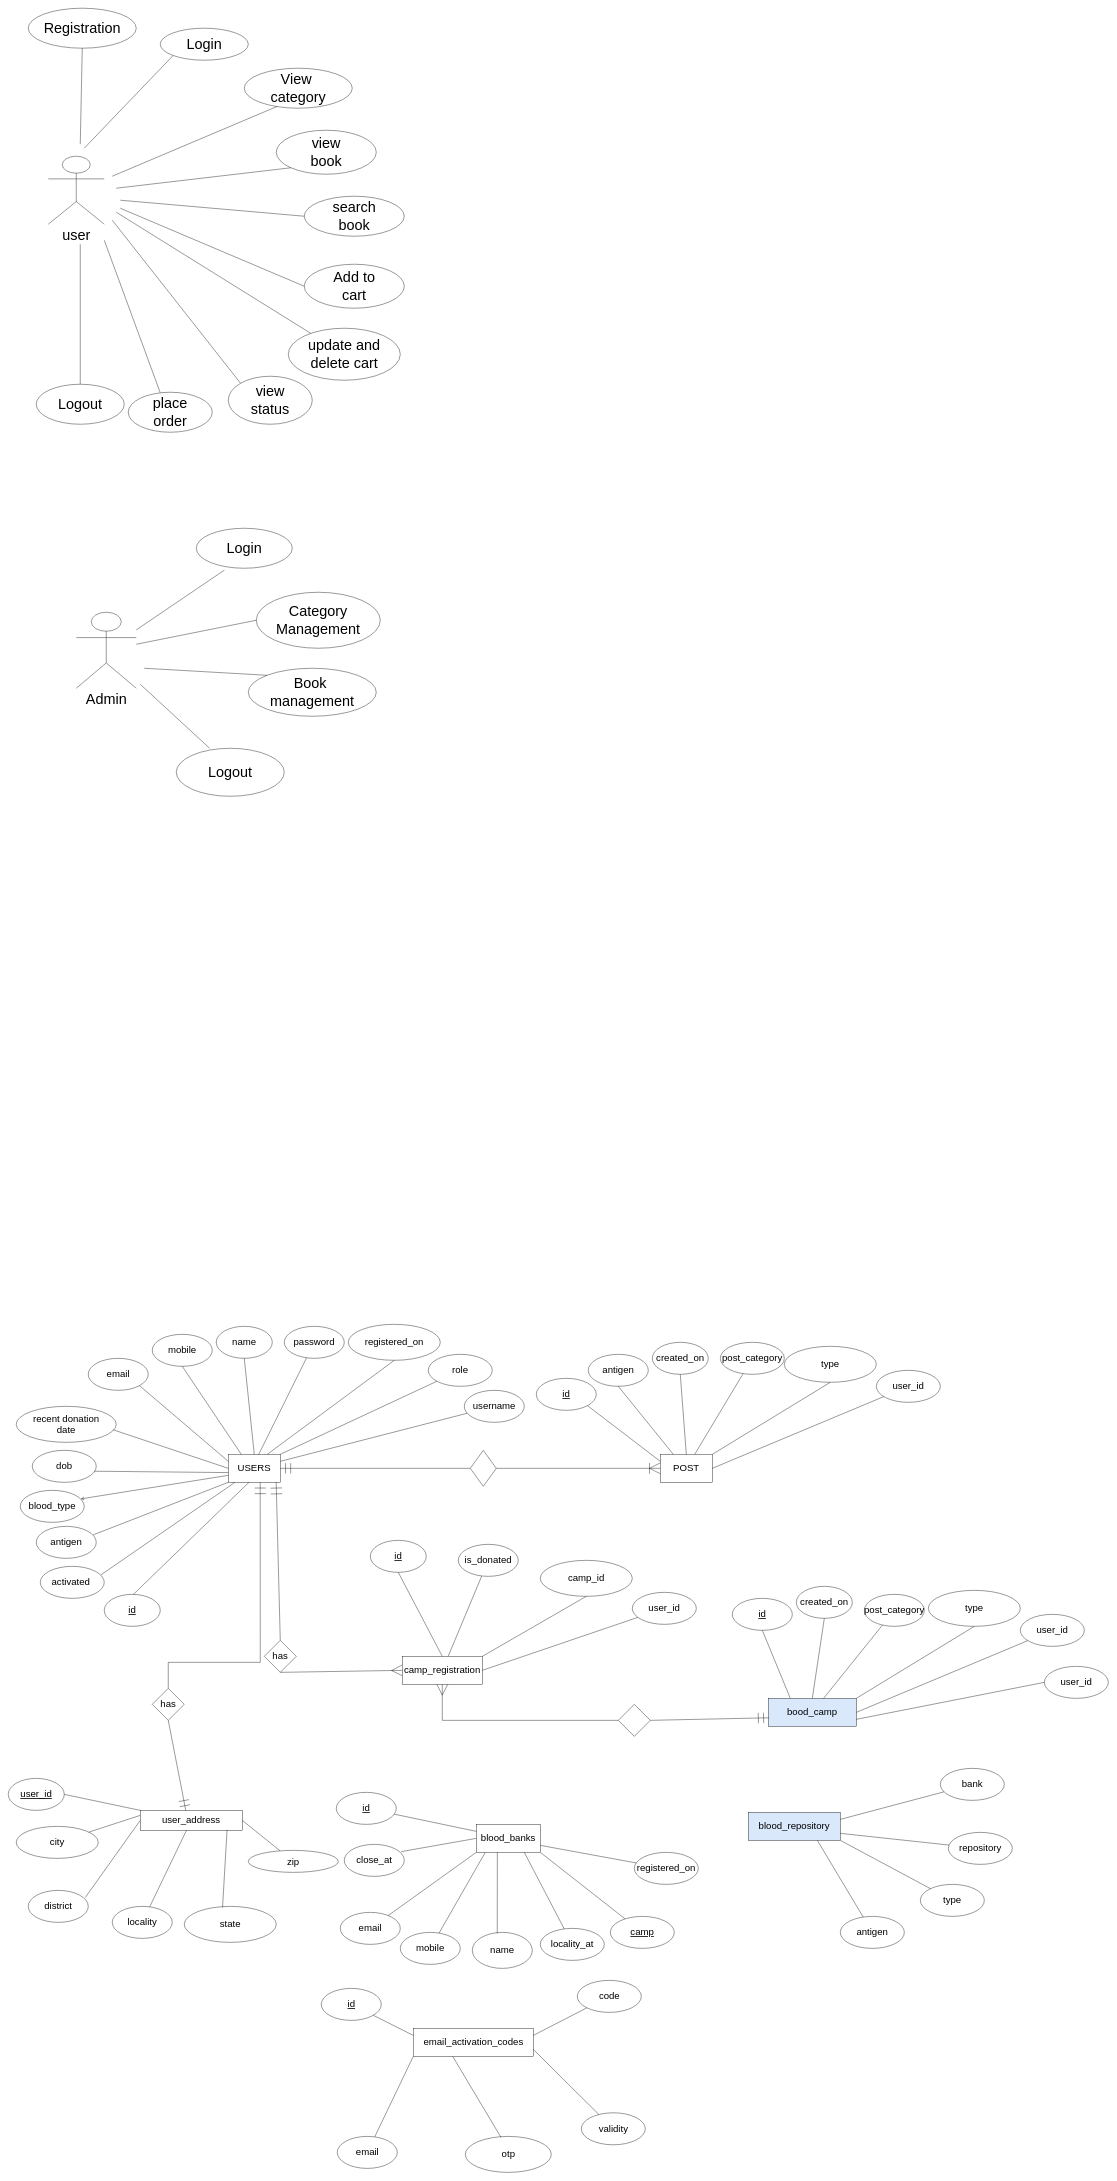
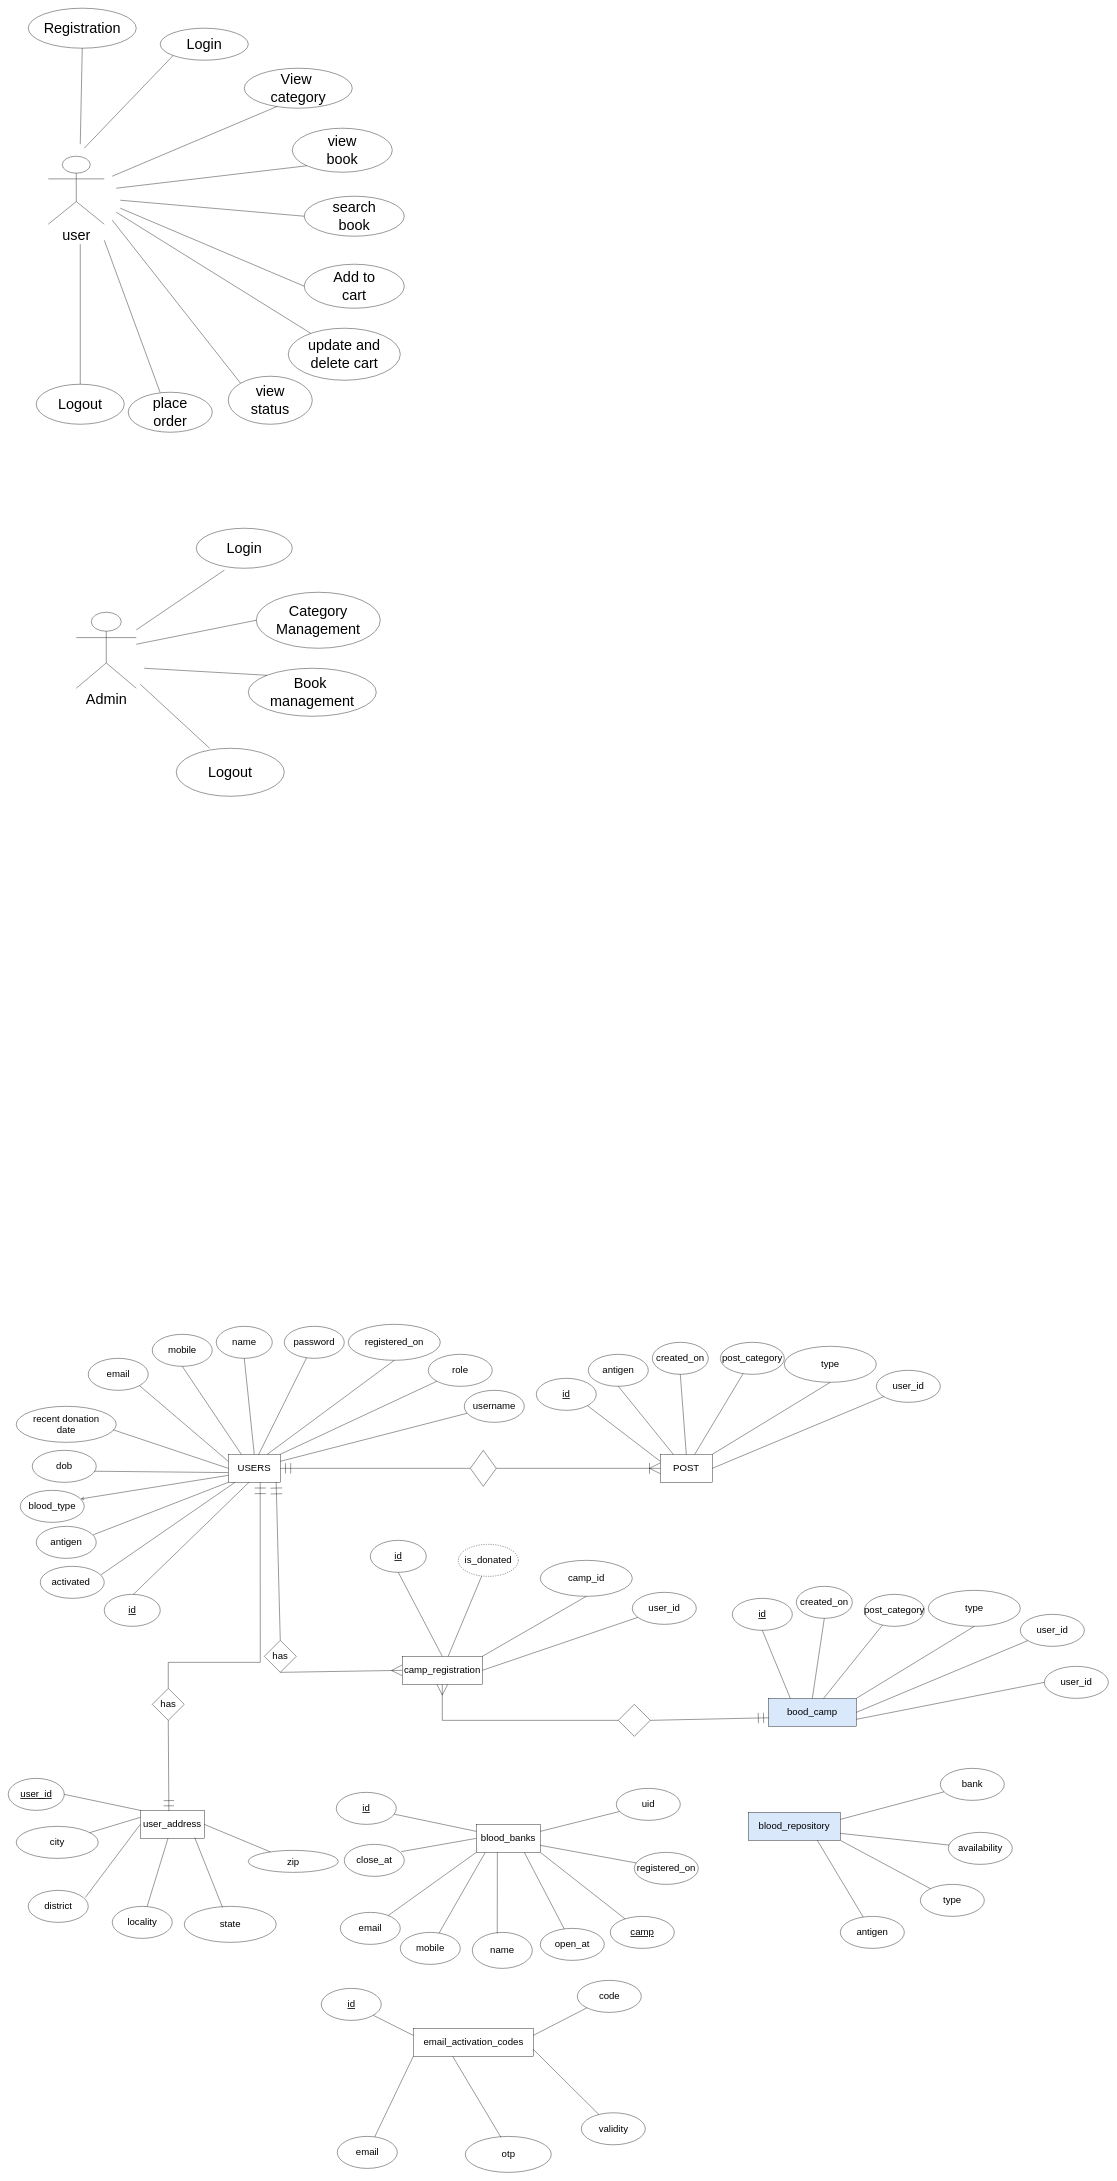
(326, 152) -> (342, 150)
(488, 1560) -> (488, 1560)
none -> (648, 1804)
(191, 1820) -> (172, 1824)
none -> (579, 1821)
(980, 1848) -> (980, 1848)
(572, 1944) -> (572, 1944)
